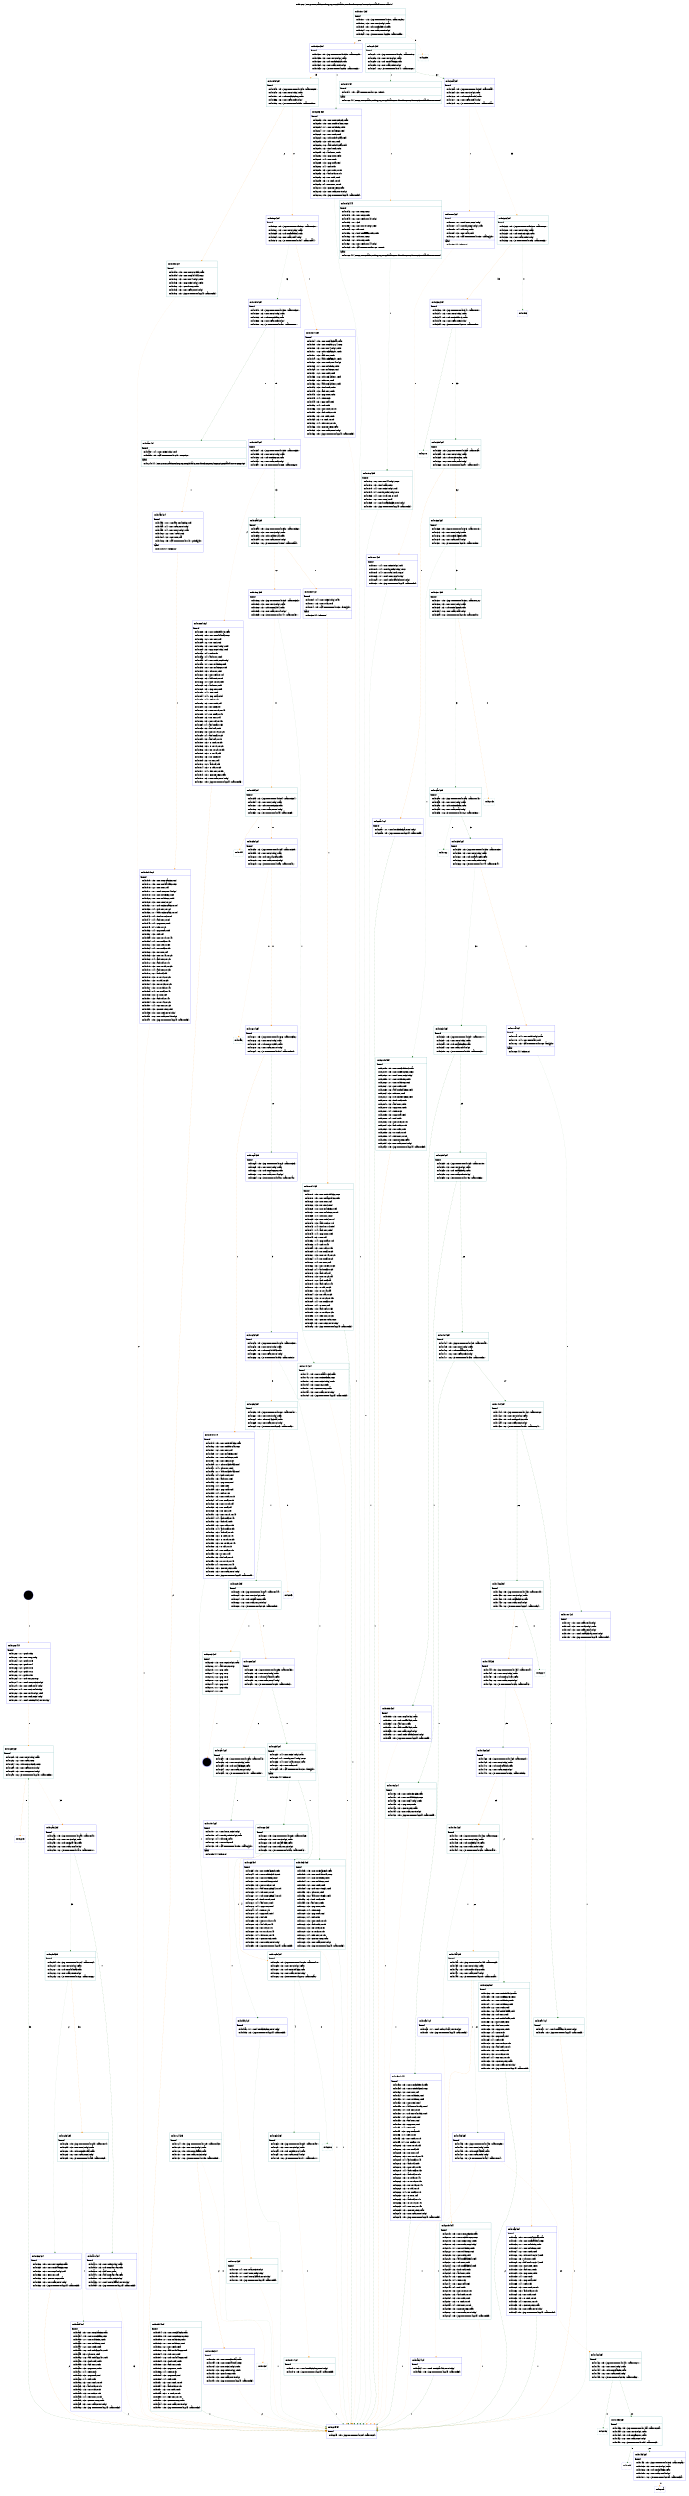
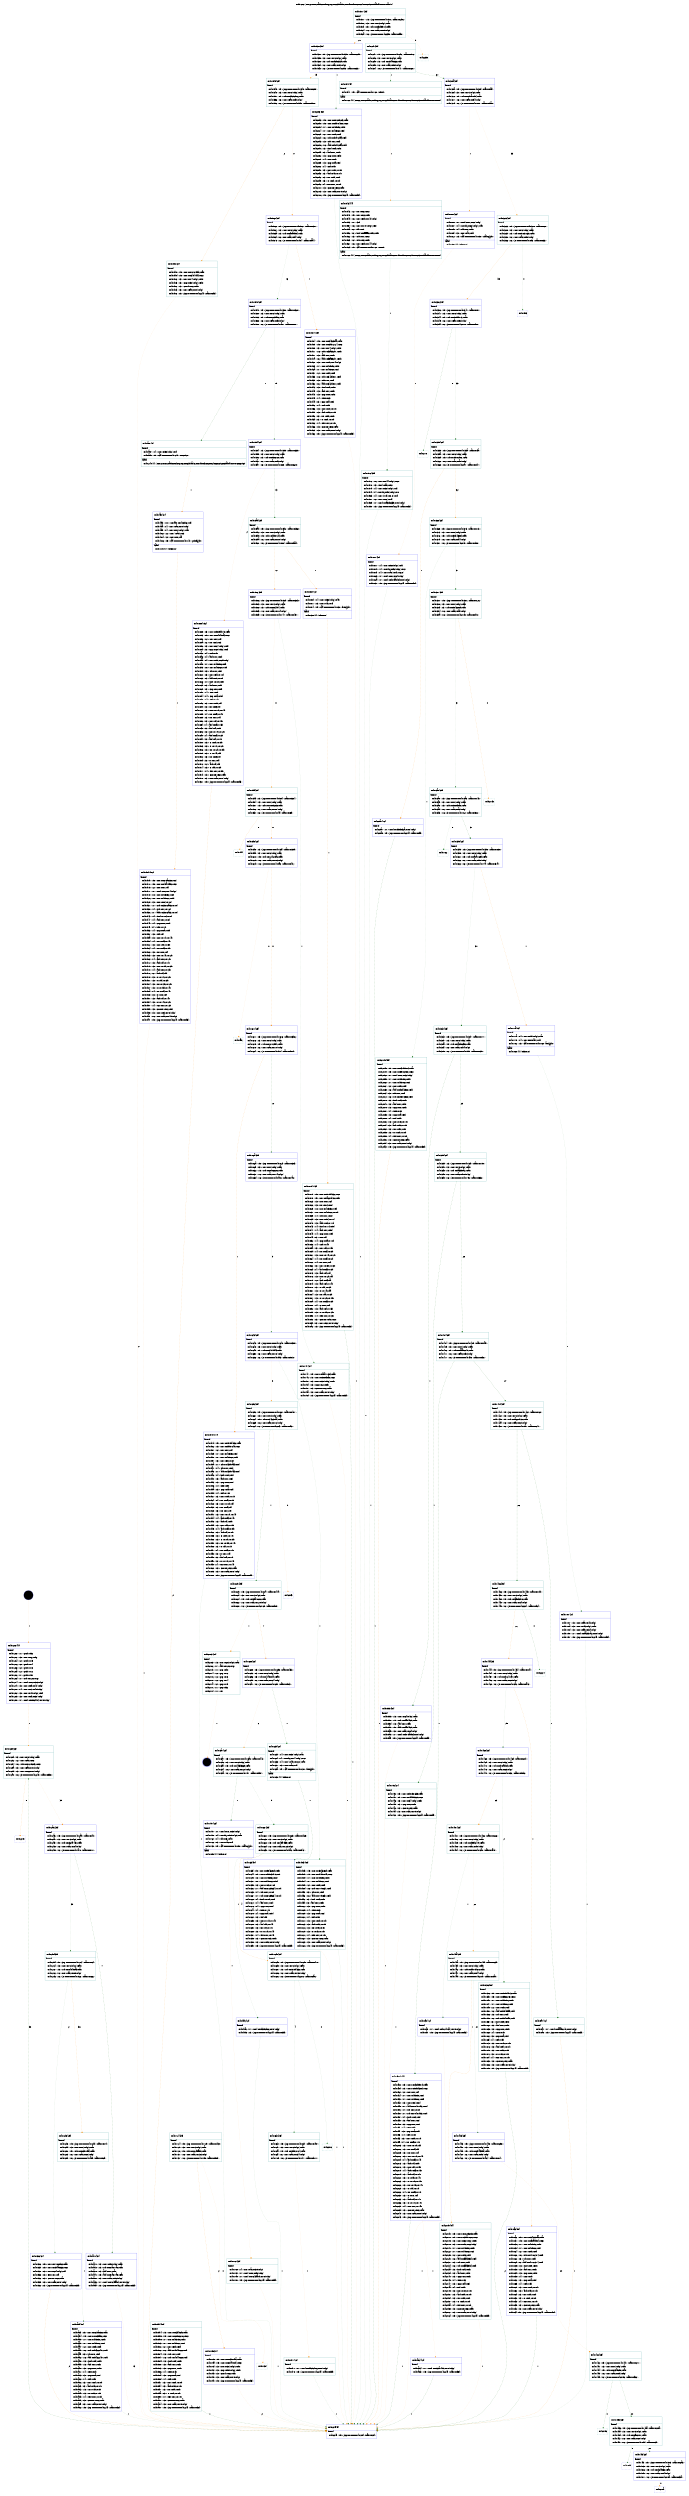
(287, 1802) -> (260, 1800)
(435, 2251) -> (429, 2289)
